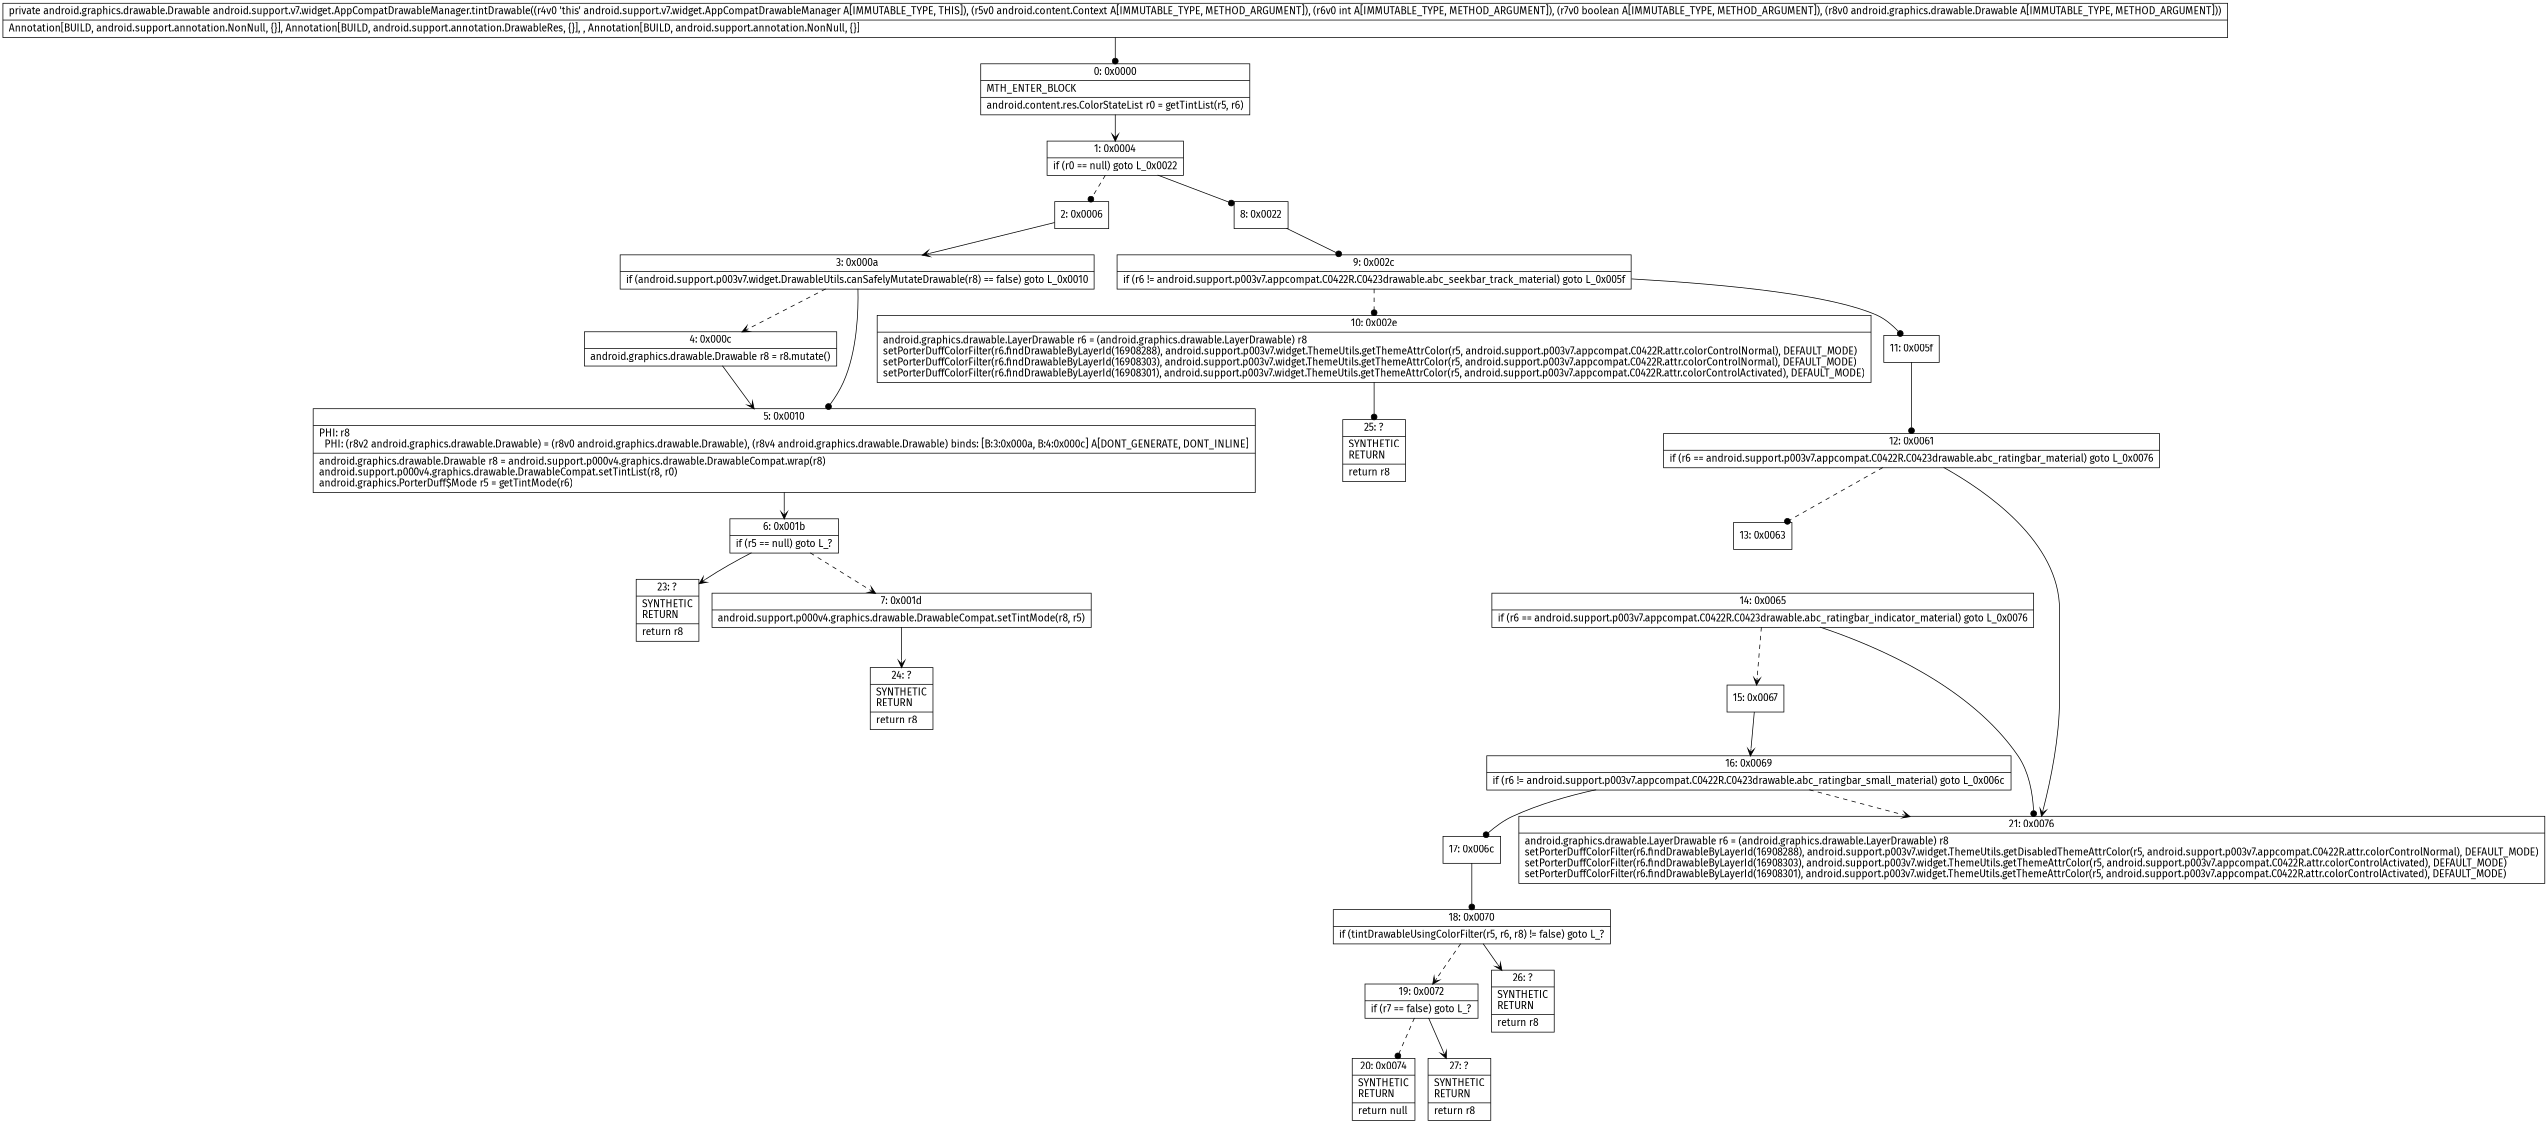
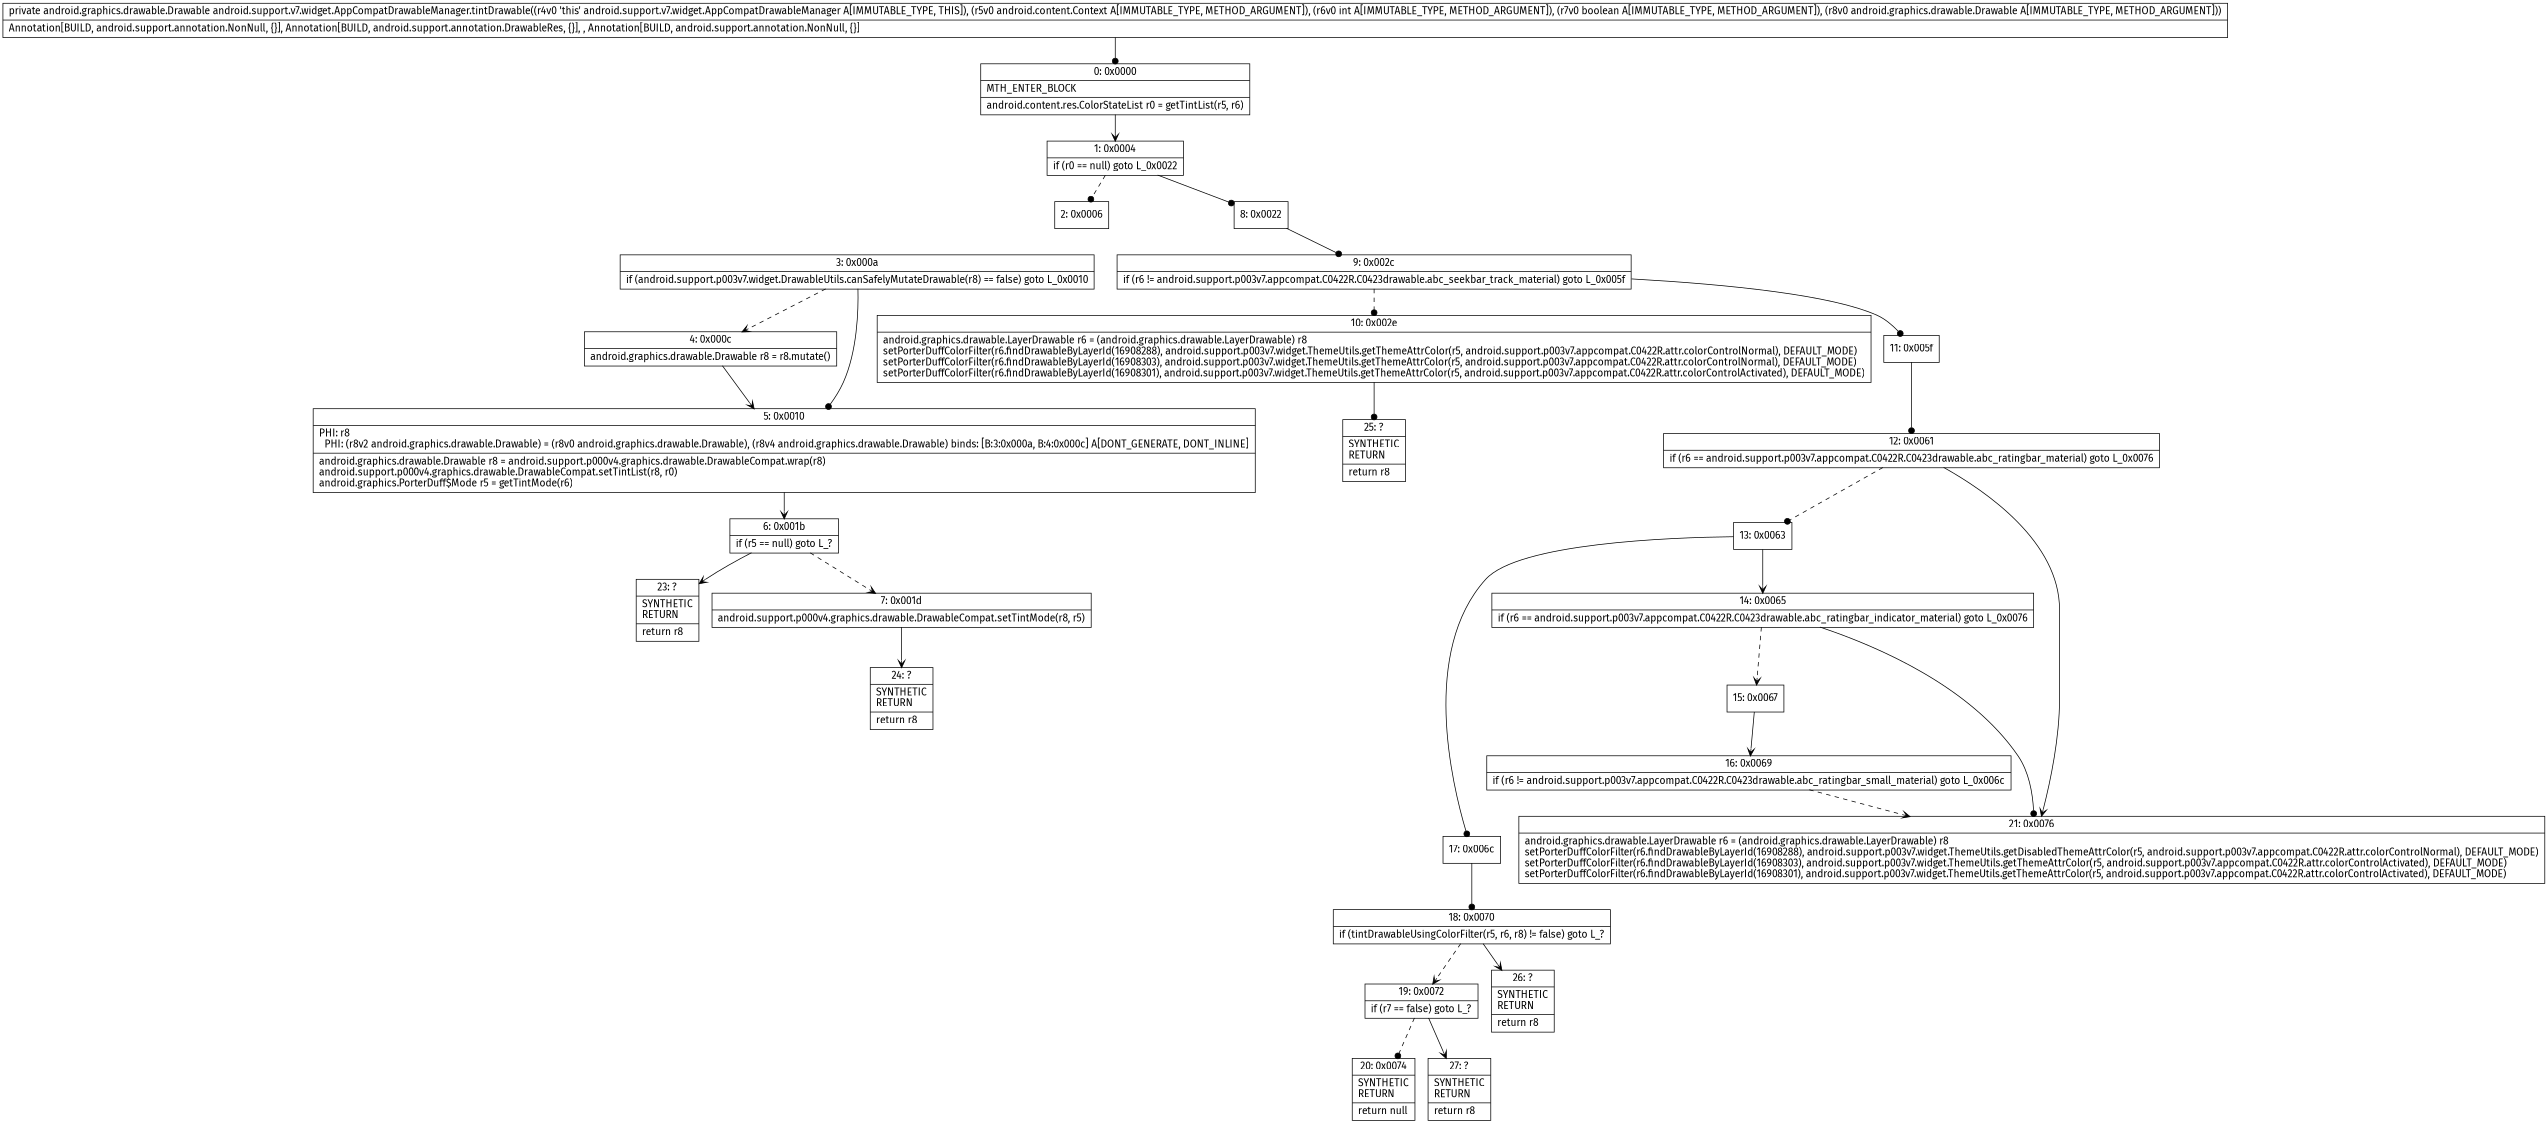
(992, 238) -> none
none -> (1763, 568)
(1540, 805) -> (1484, 582)
